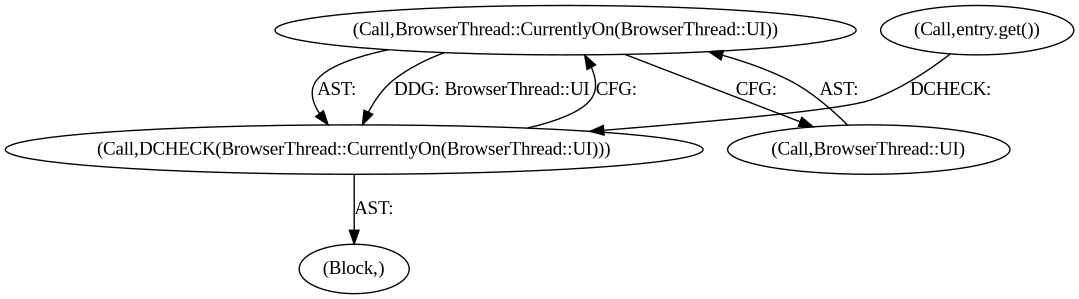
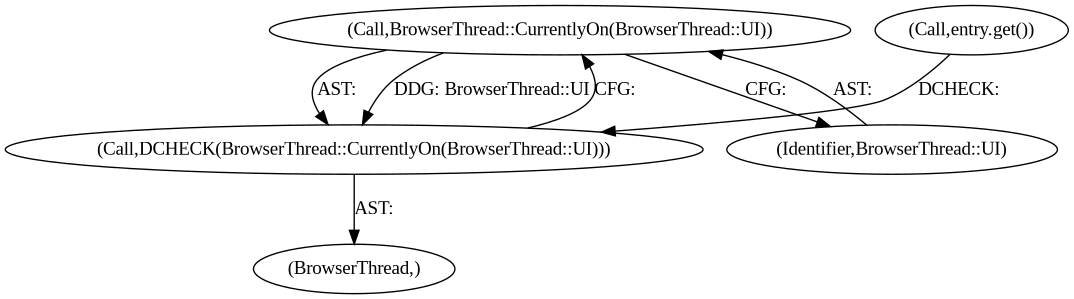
(869, 150) -> (892, 150)
(354, 269) -> (354, 269)
